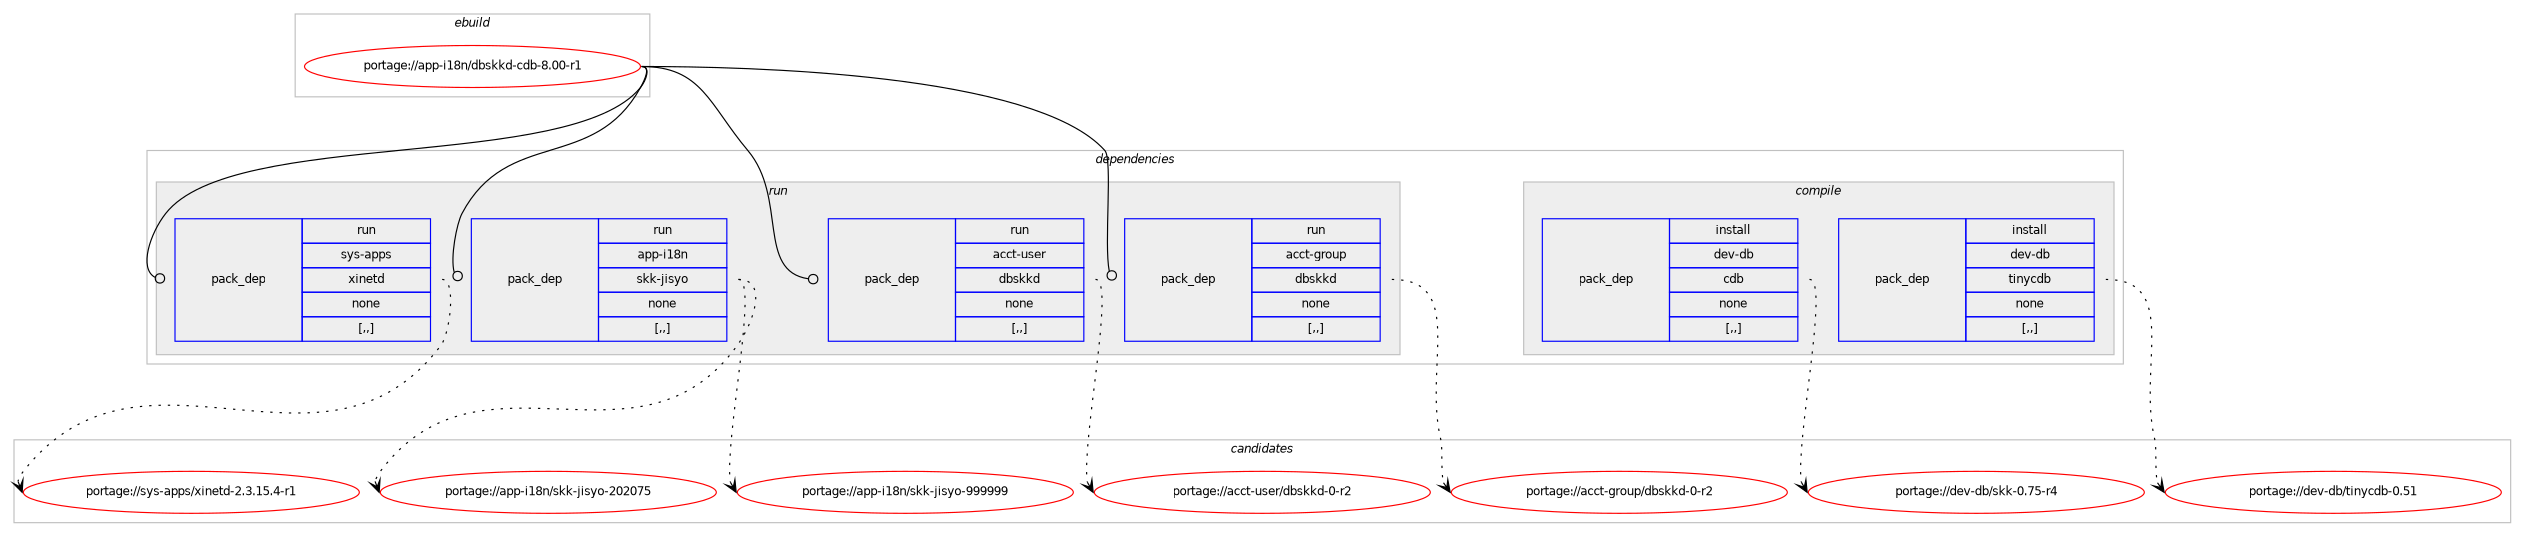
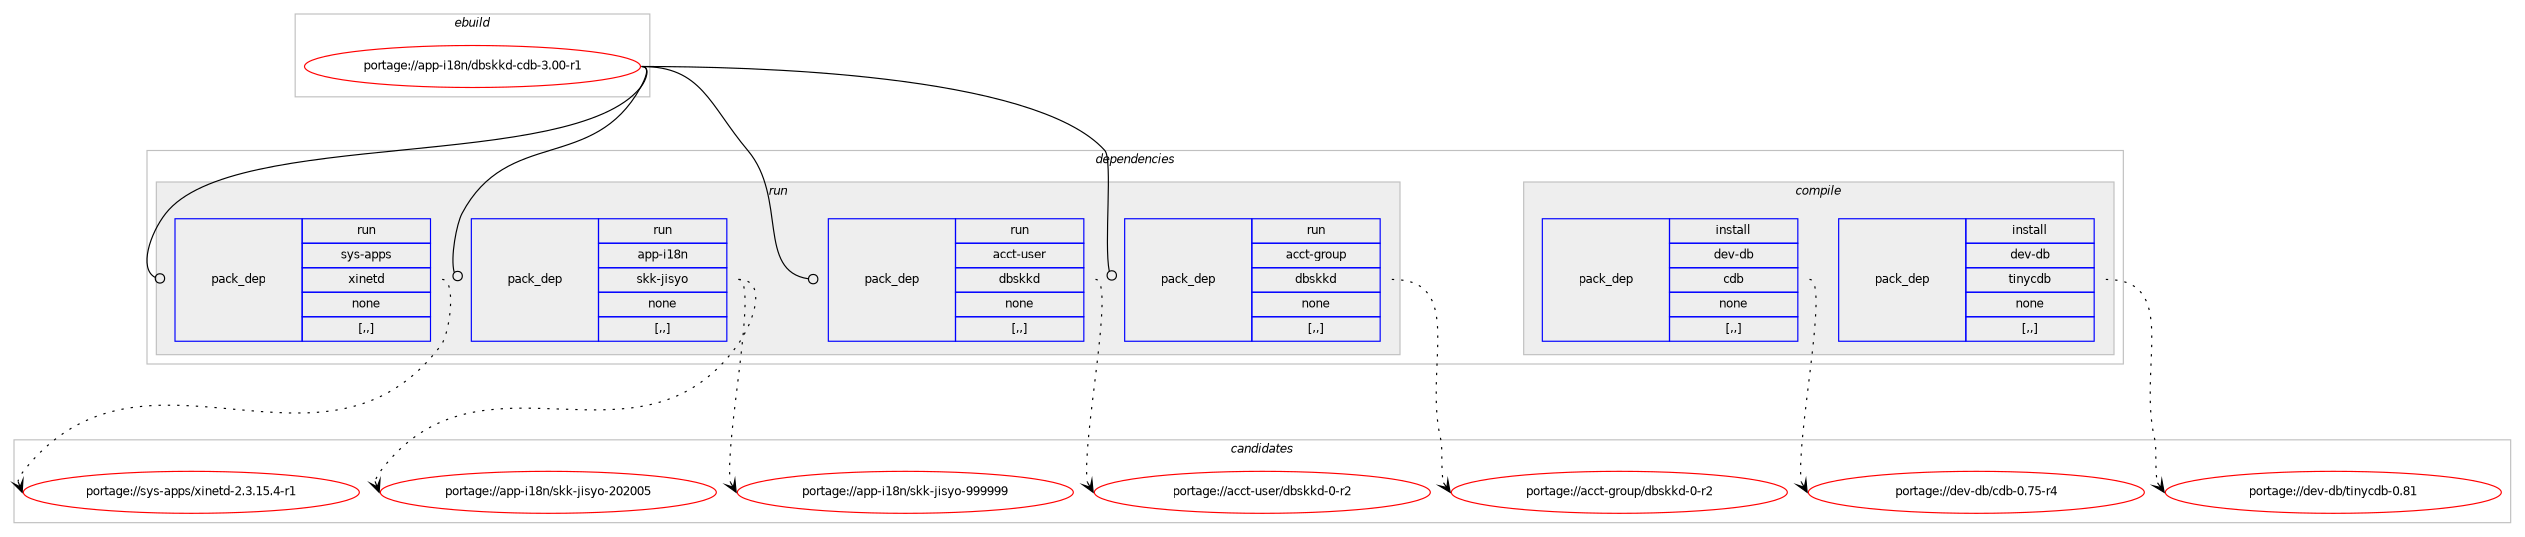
(473, 66) -> (473, 66)
(548, 492) -> (548, 492)
(1976, 492) -> (1976, 492)
(2333, 492) -> (2333, 492)
